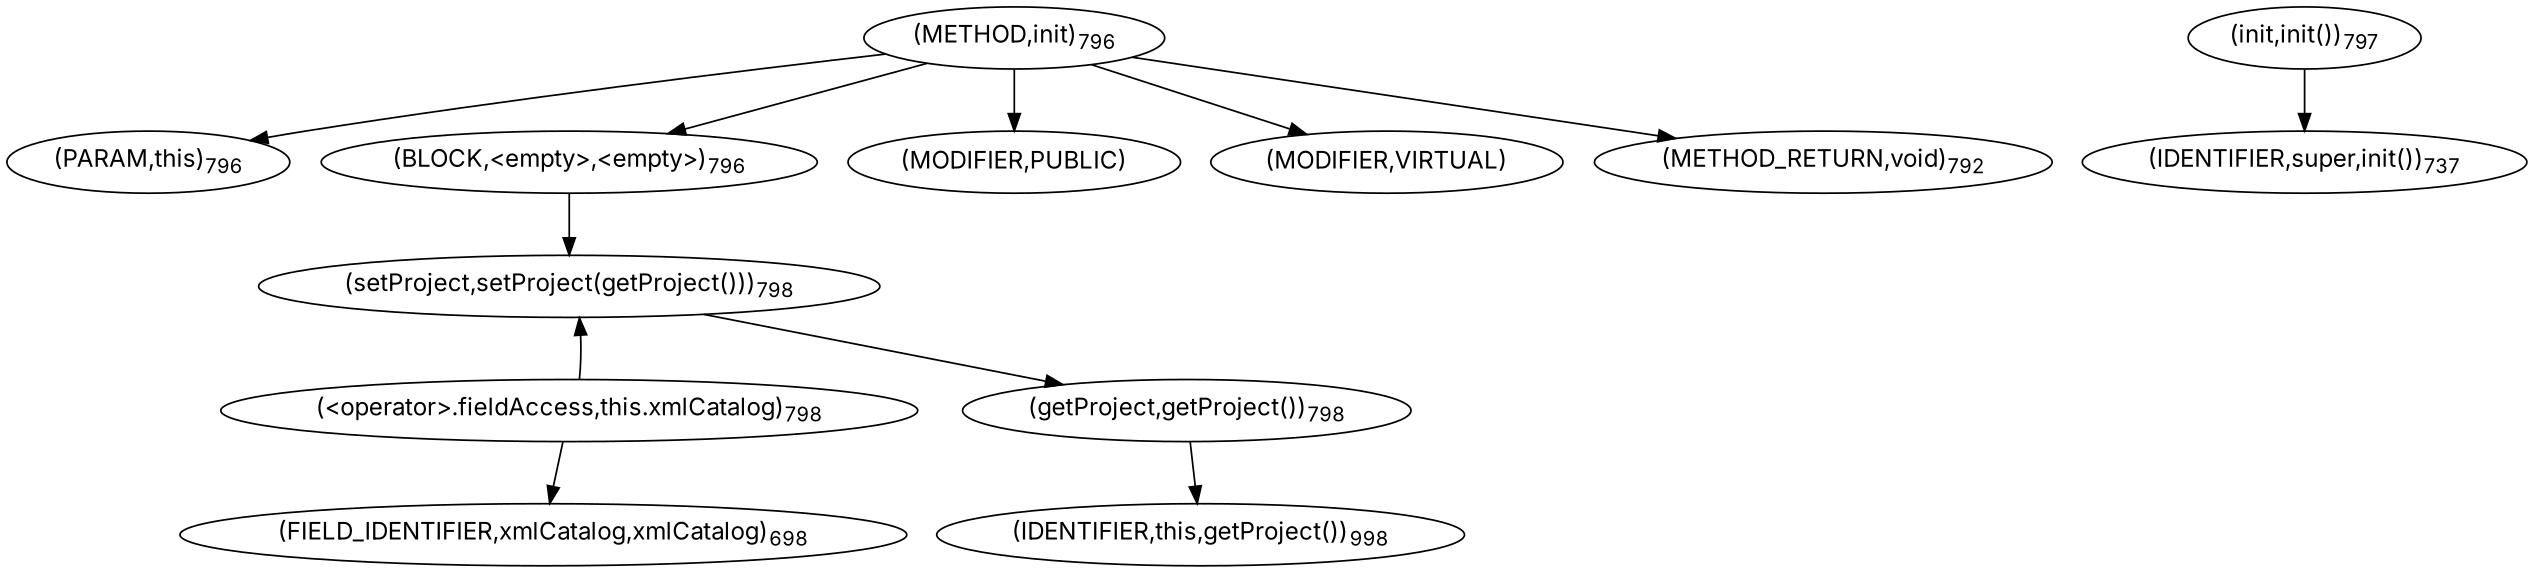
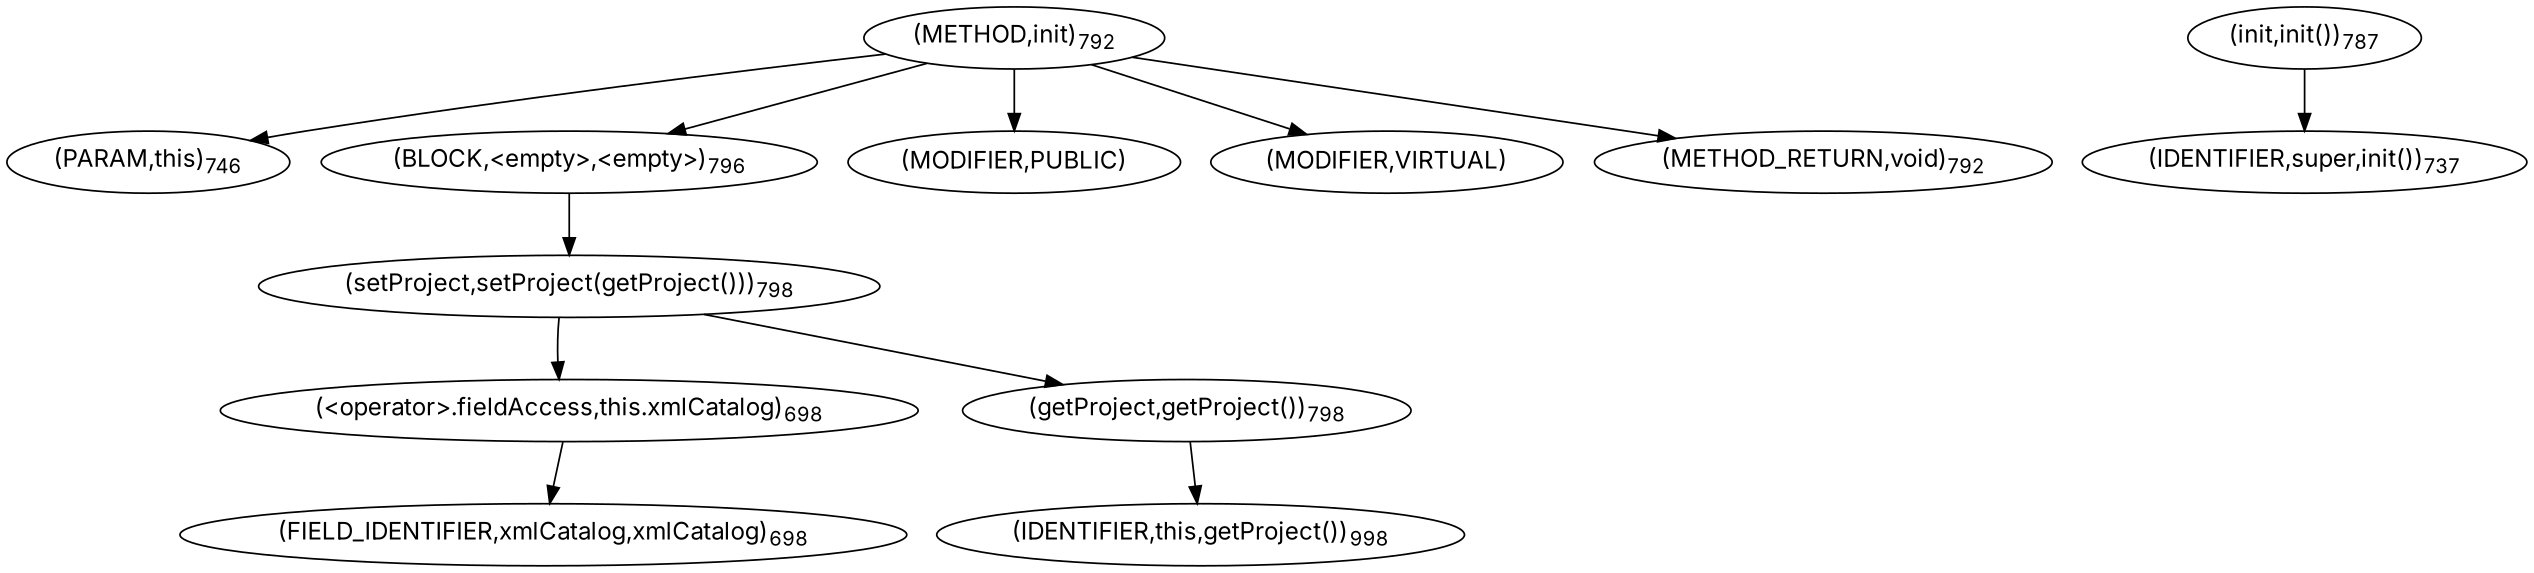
(1097, 35) -> (1097, 35)
(2362, 35) -> (2362, 35)
(224, 160) -> (224, 160)
(581, 357) -> (558, 340)
(804, 408) -> (804, 408)
